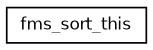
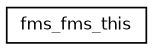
(77, 25) -> (77, 25)
